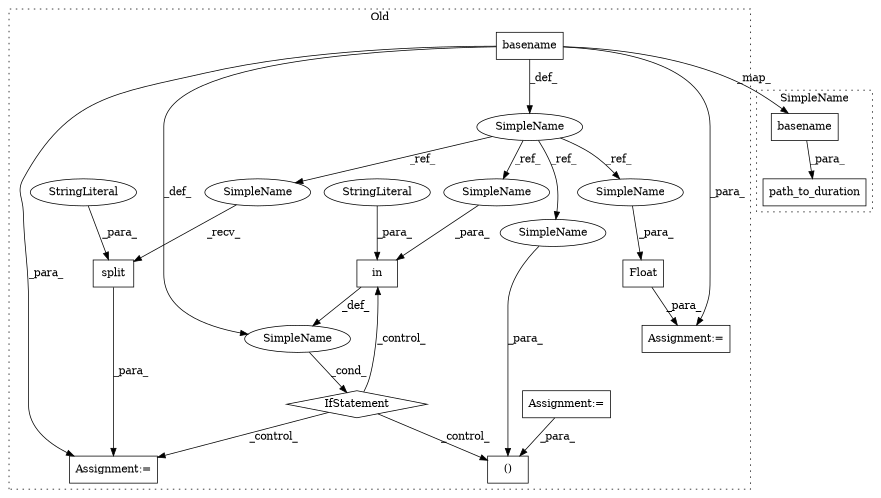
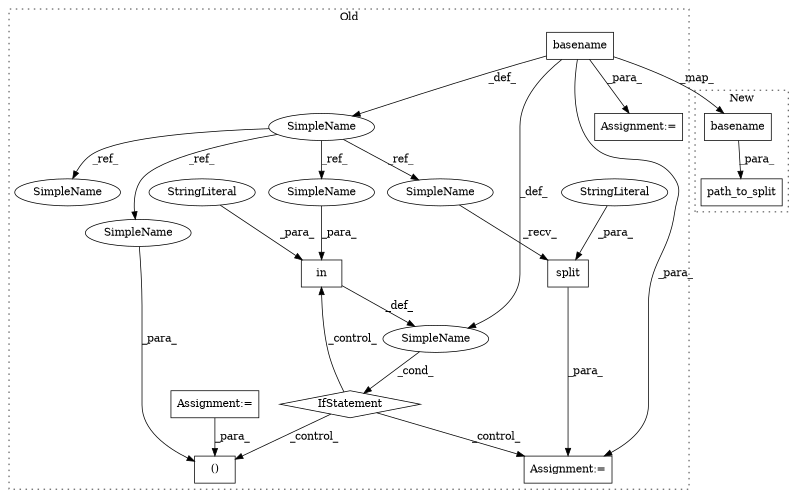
(815, 99) -> (742, 99)
(815, 192) -> (742, 192)
(643, 274) -> none
